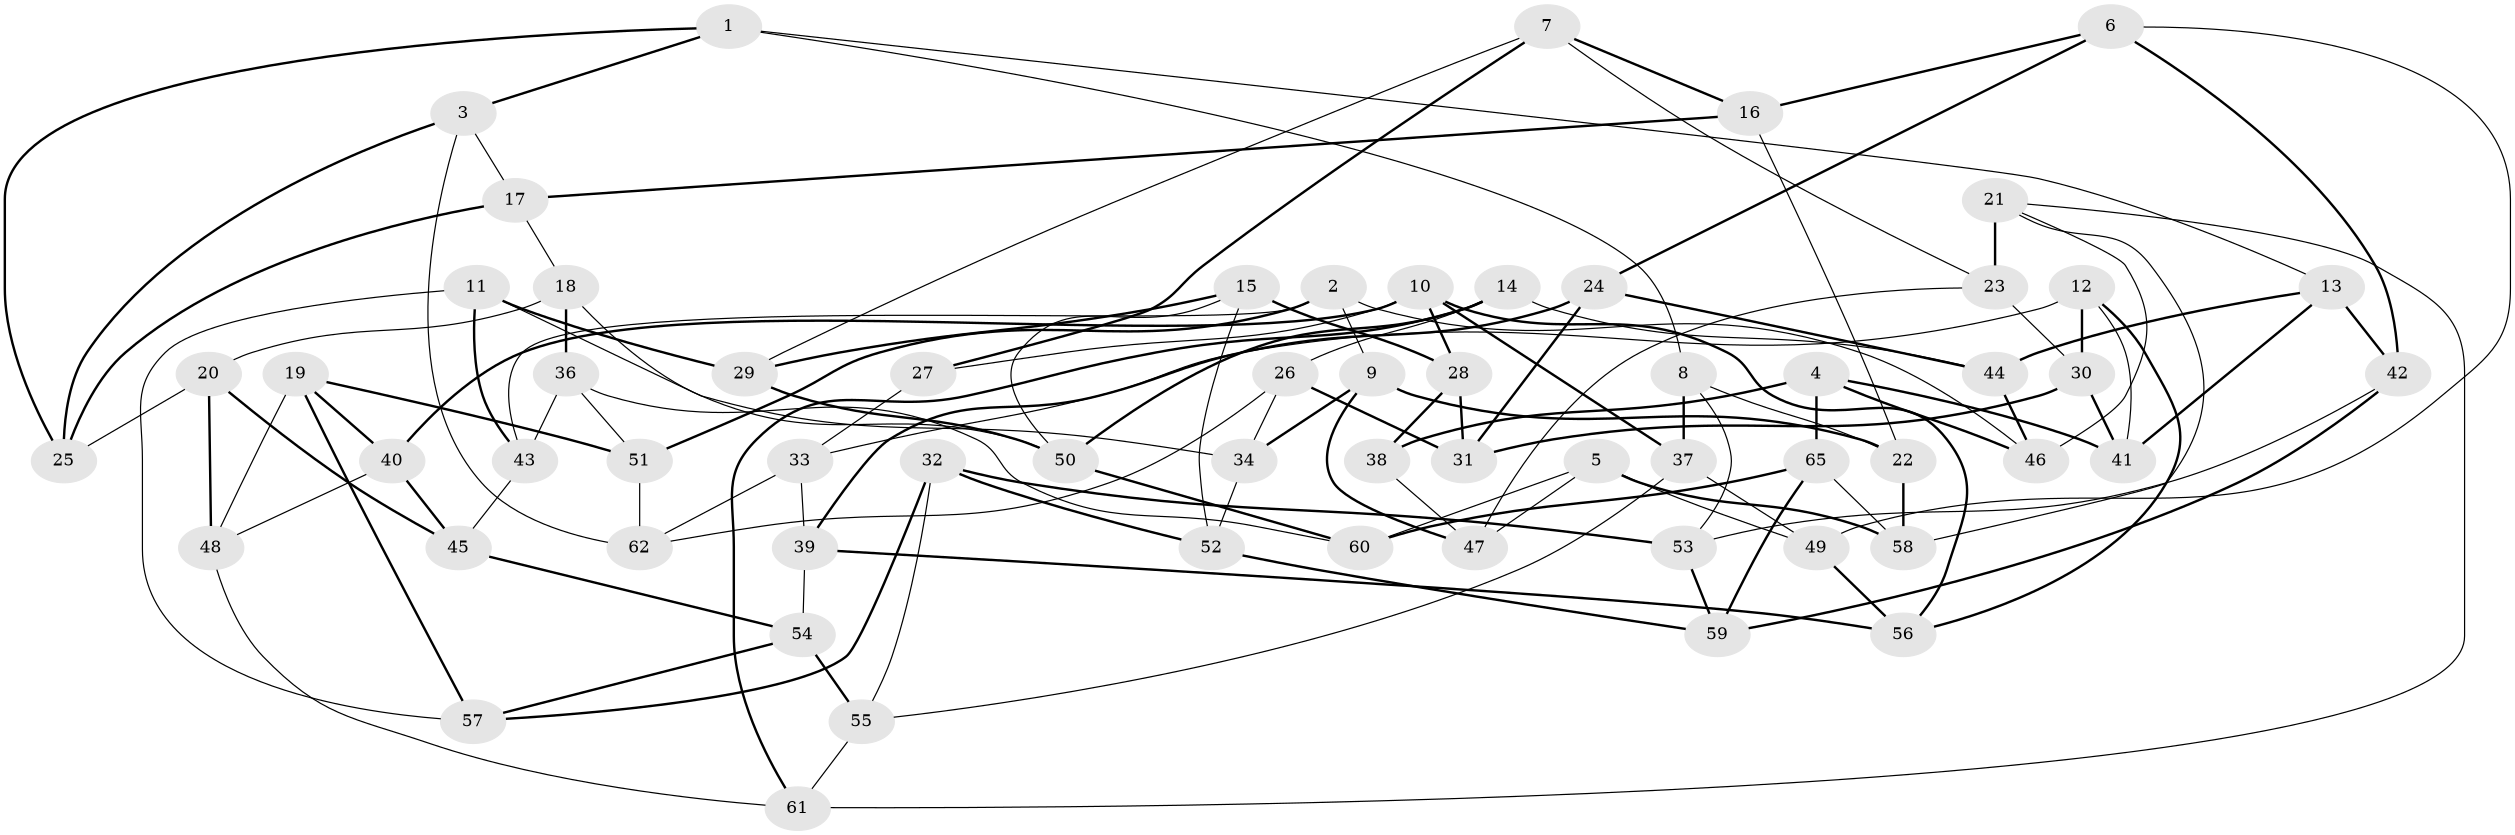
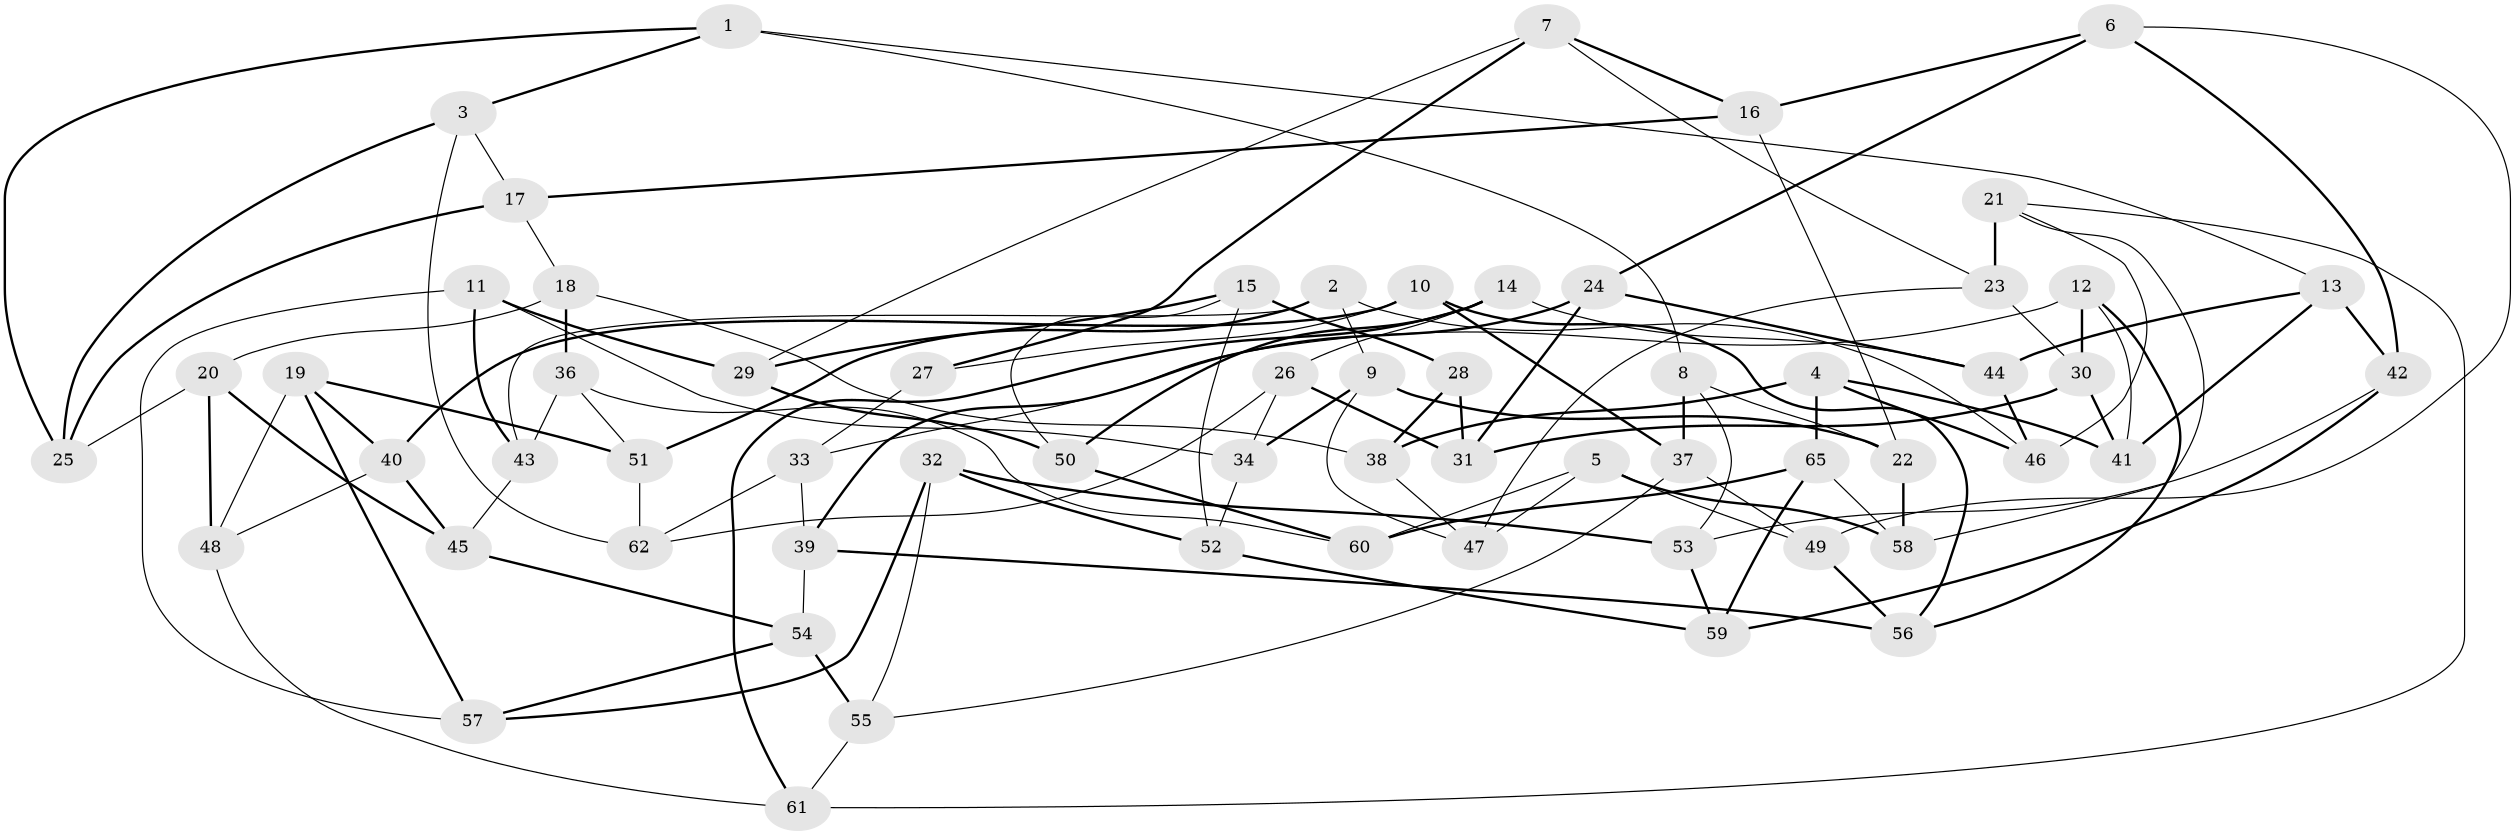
(1445, 341) -> none
(795, 422) -> (1020, 422)
(1344, 492) -> (1344, 492)
